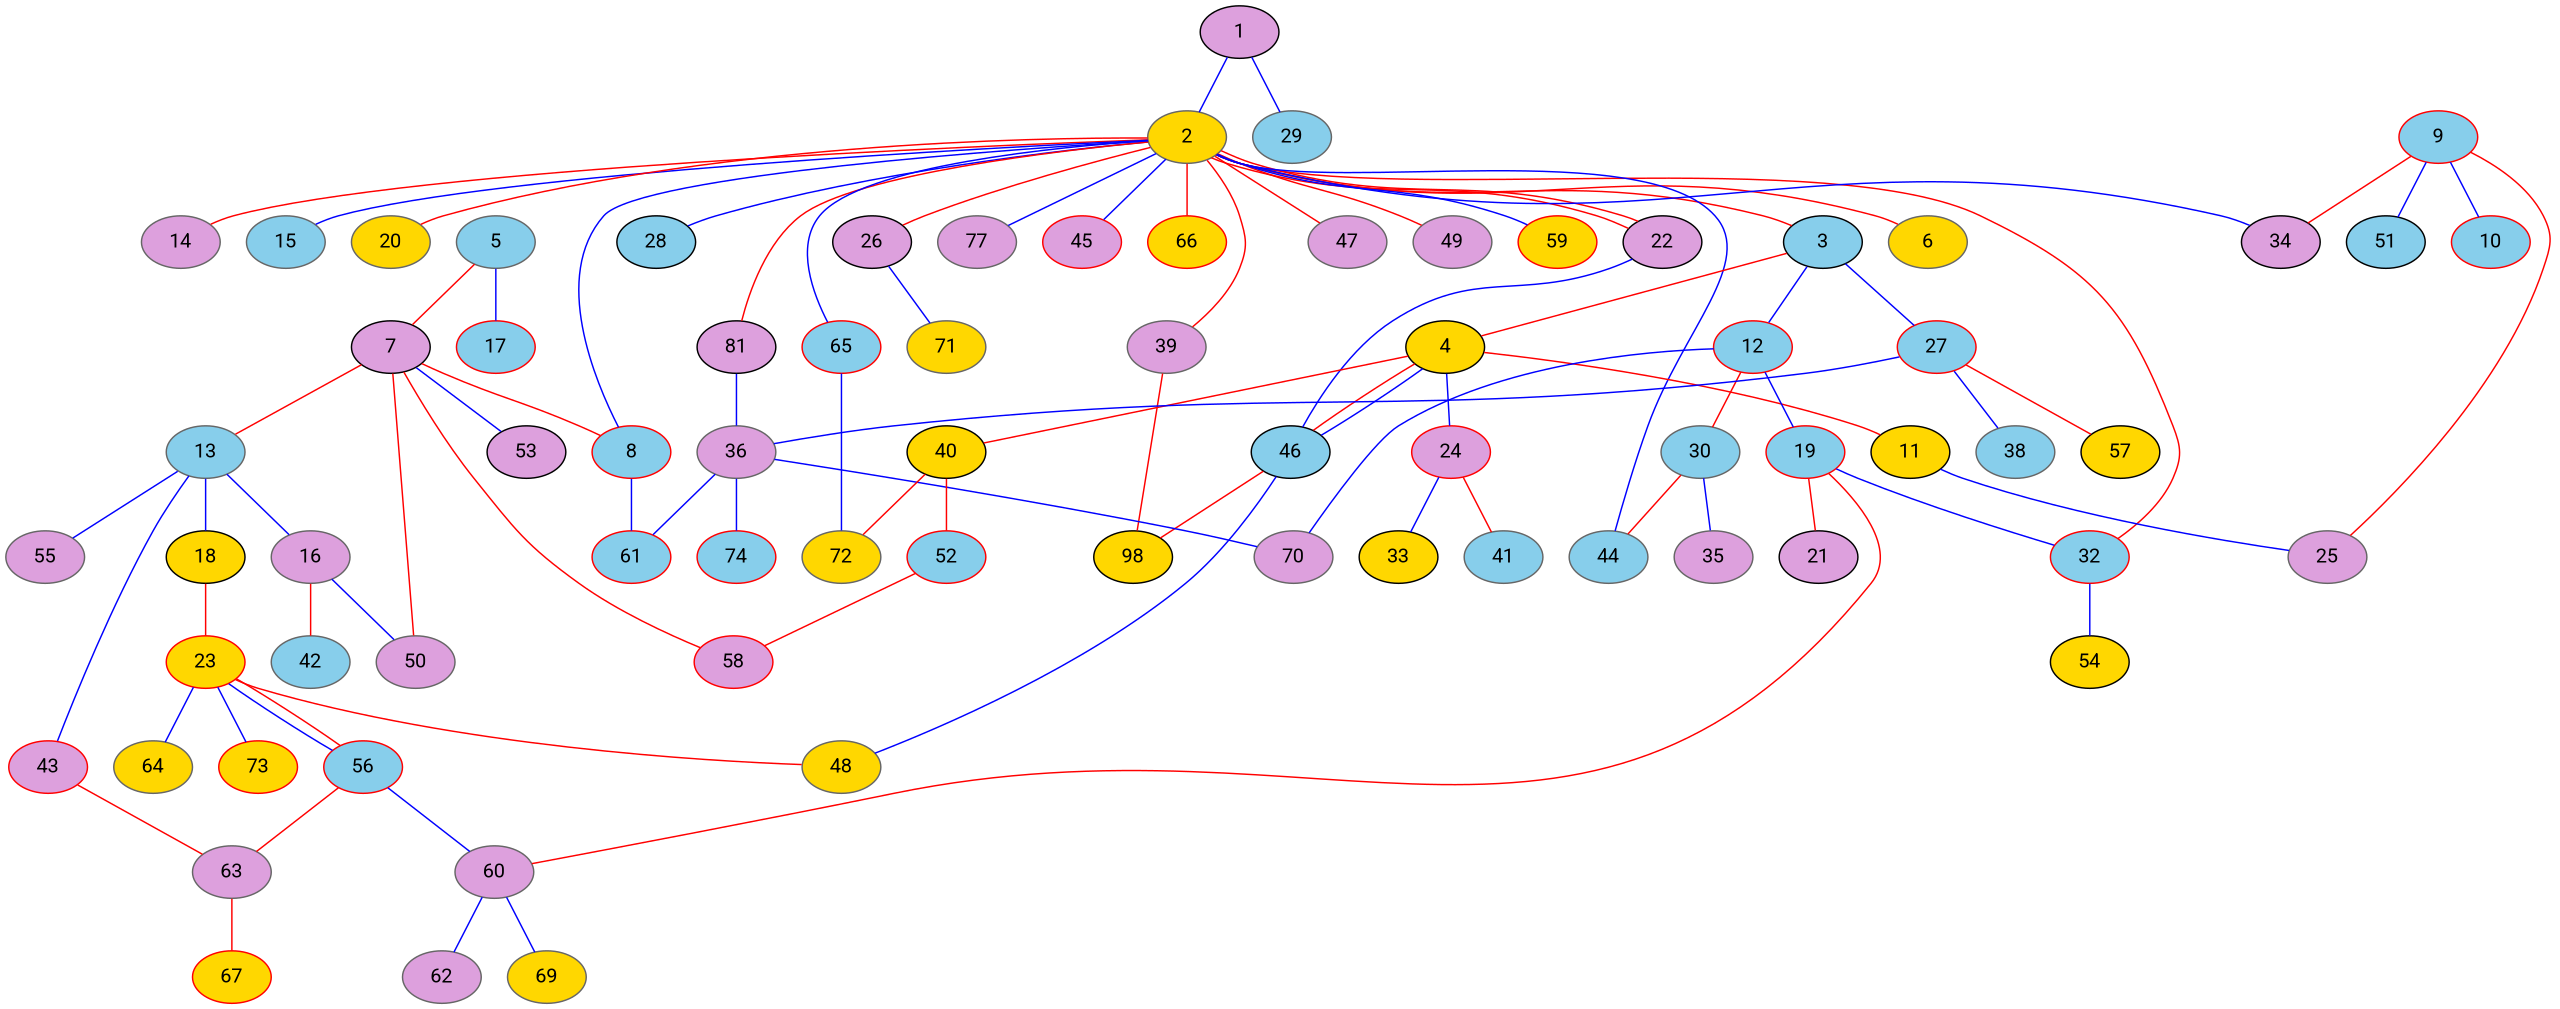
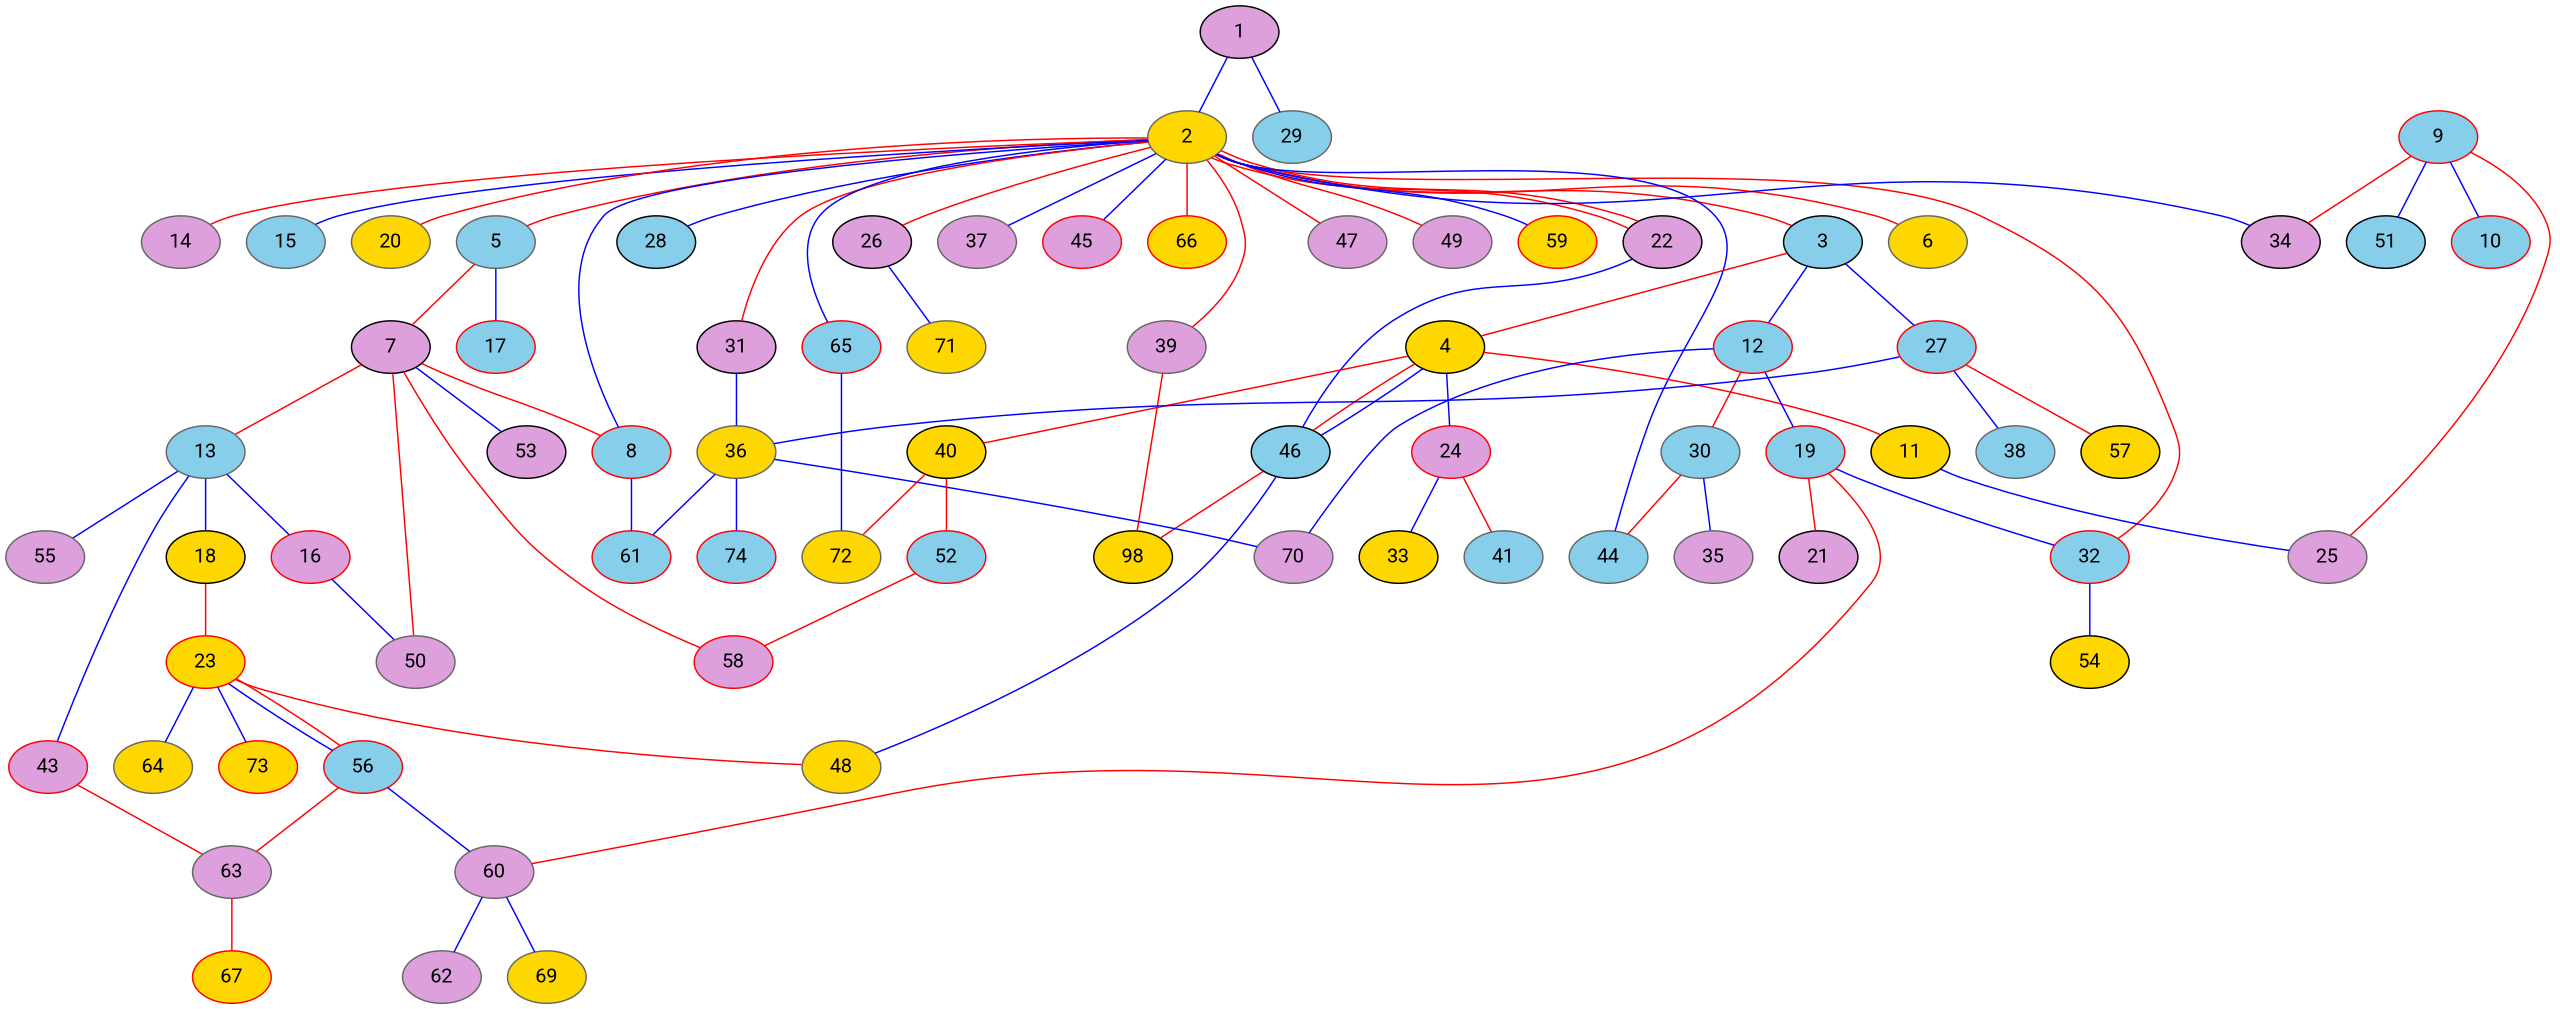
none -> (835, 165)
(977, 242) -> (977, 242)
(736, 347) -> (736, 347)
(736, 452) -> (736, 452)
(311, 557) -> (311, 557)
(311, 662) -> none
